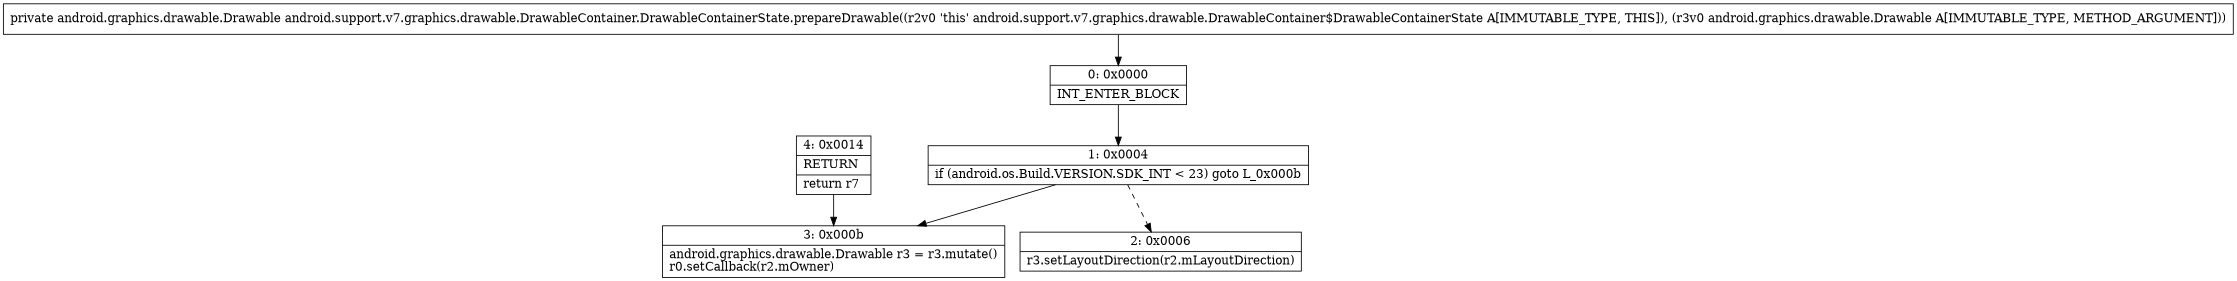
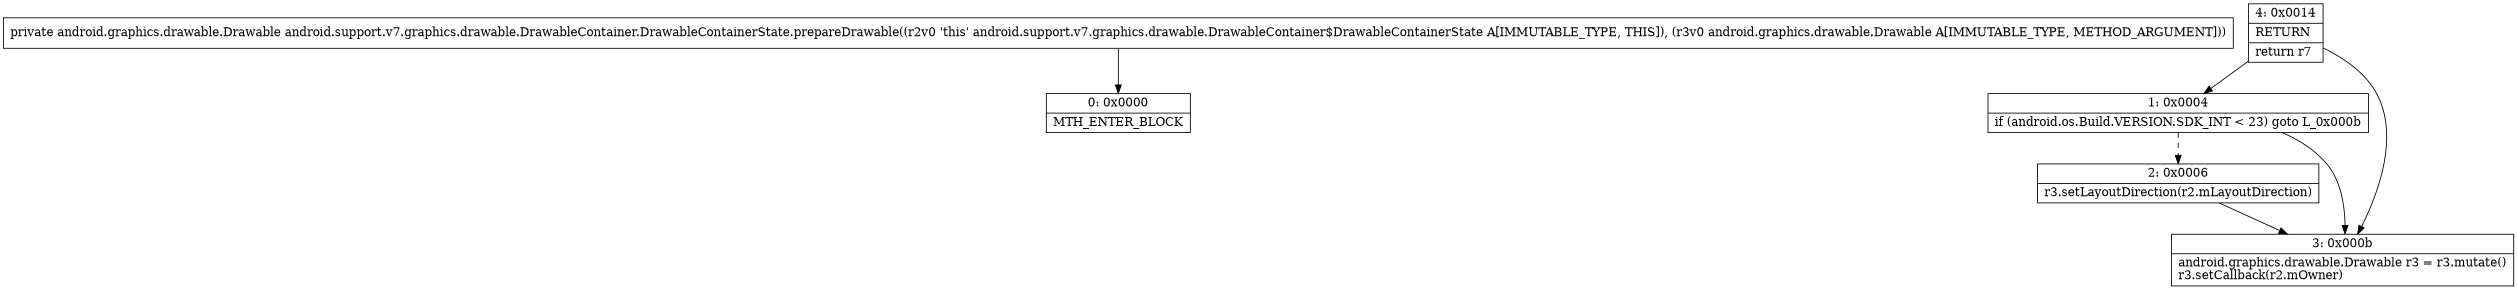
(1118, 94) -> (1118, 122)
(1118, 121) -> (2230, 75)
none -> (2249, 217)
(752, 267) -> (2261, 276)
